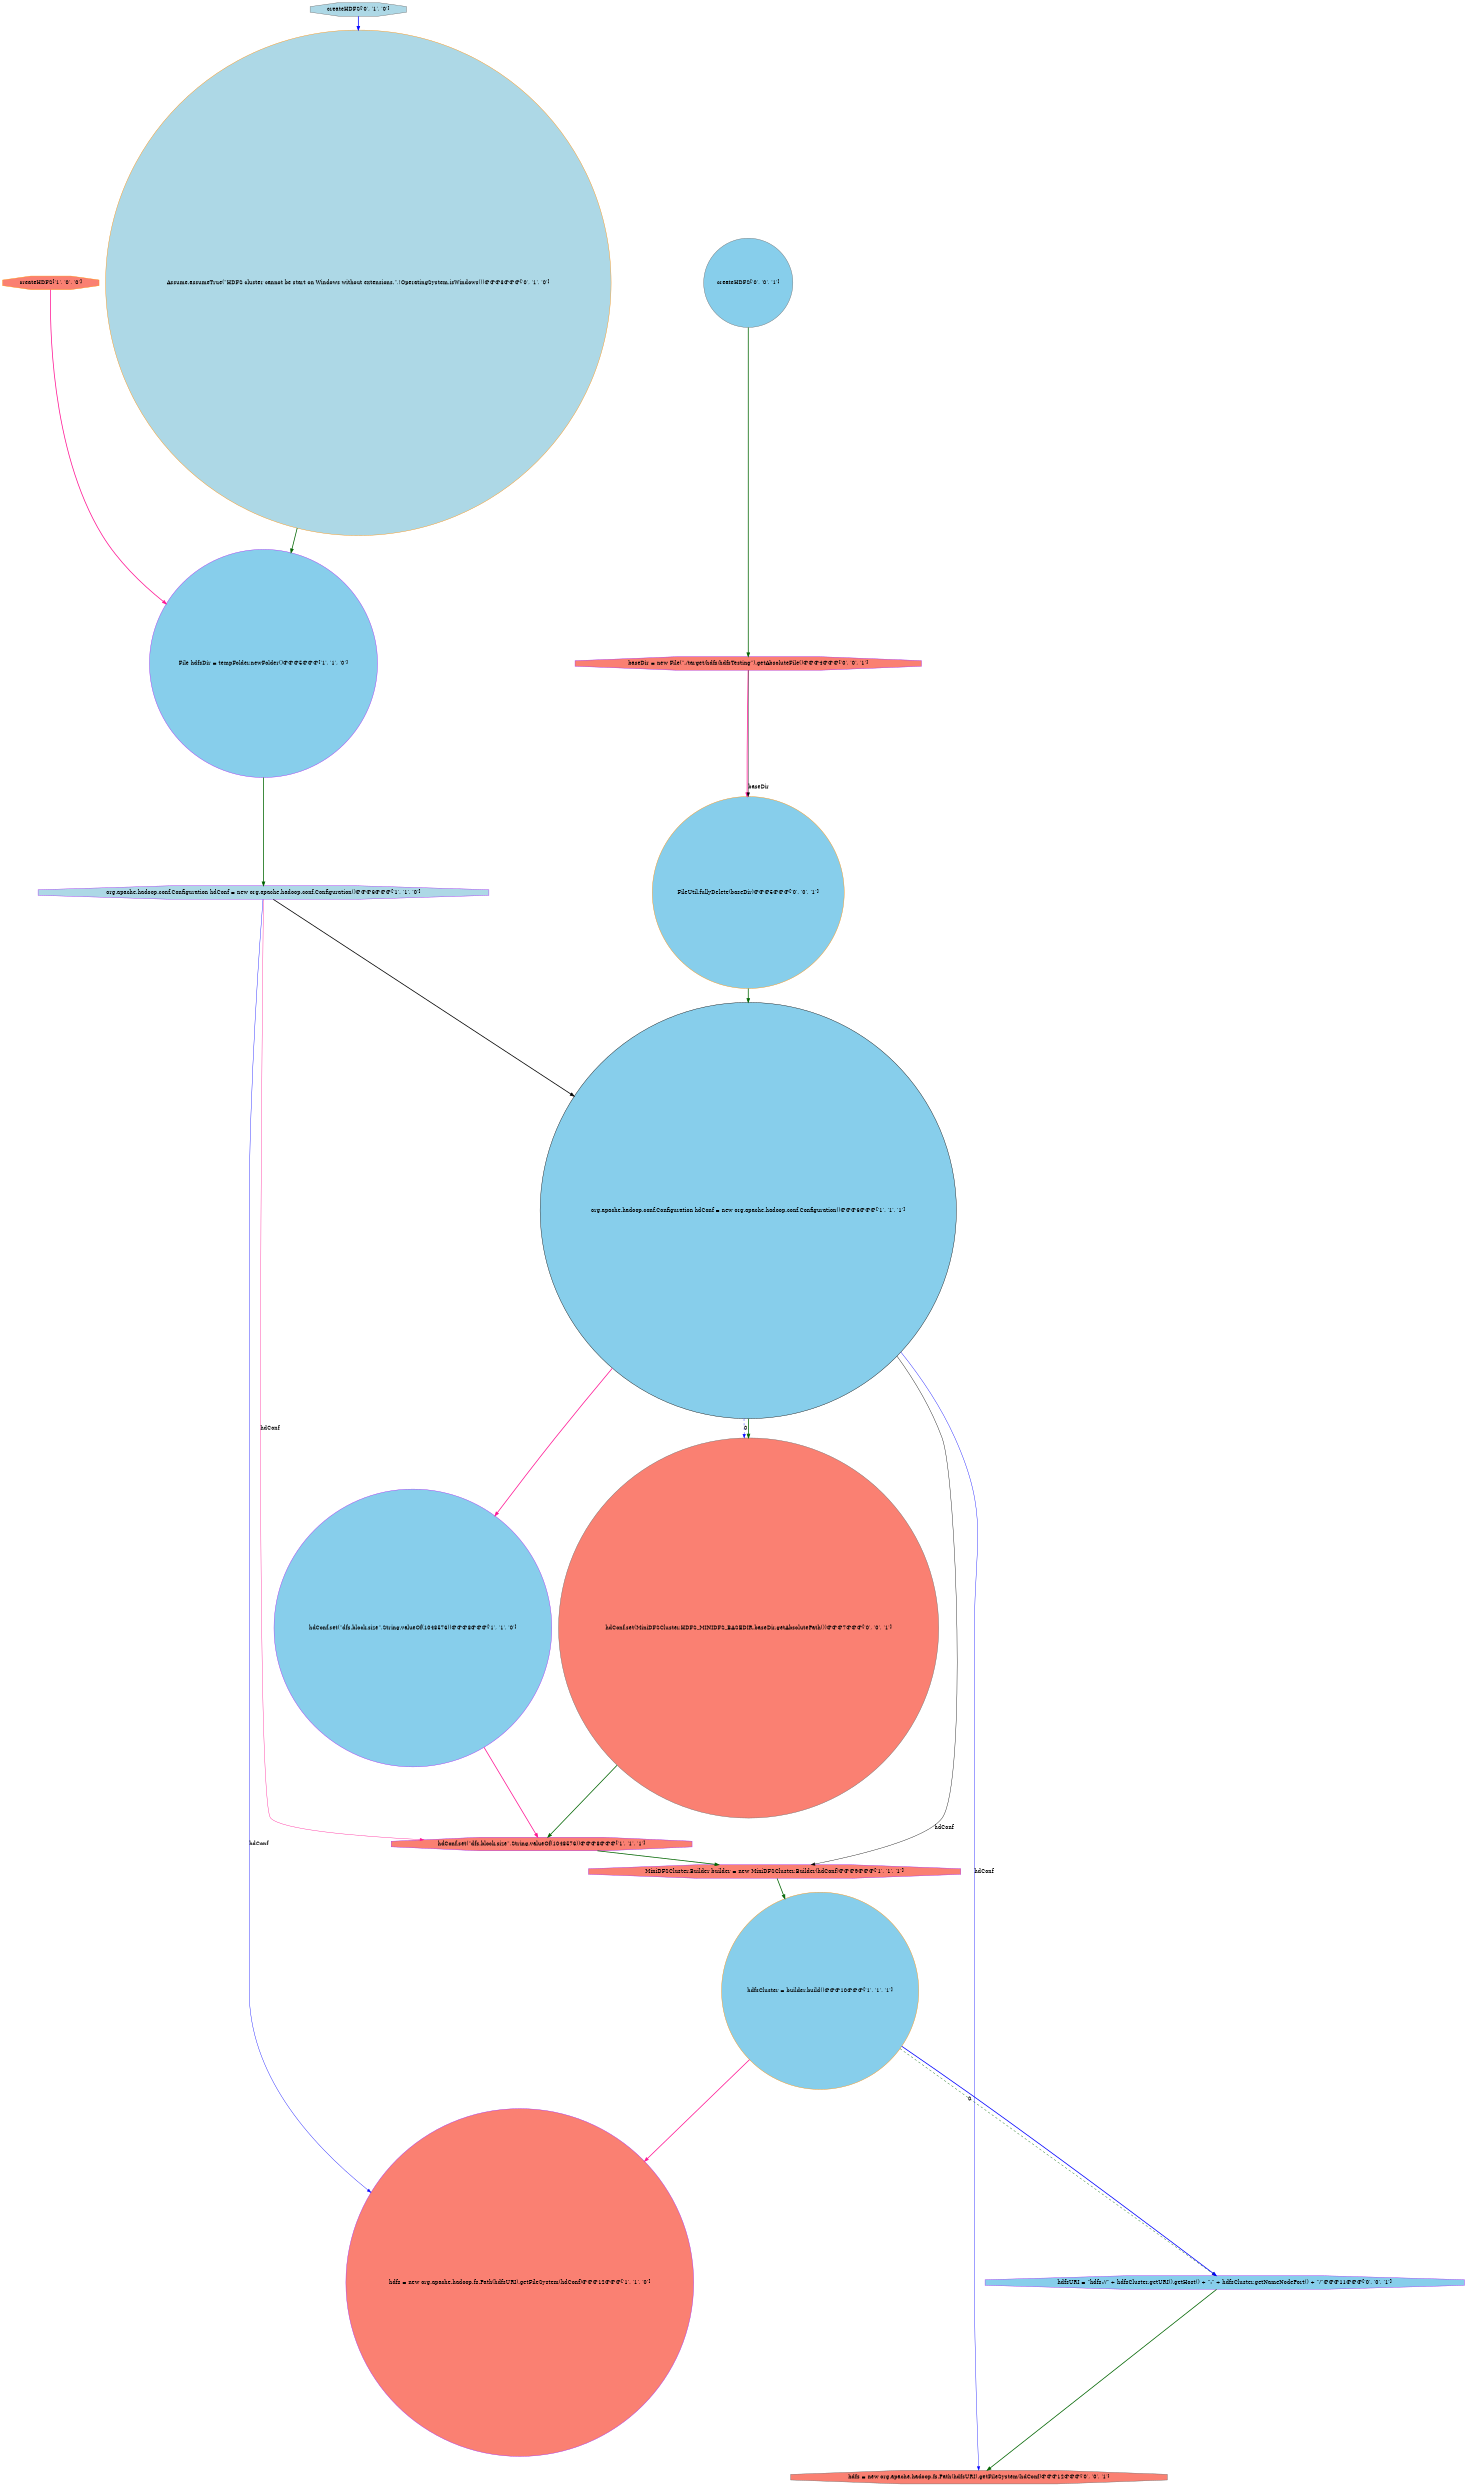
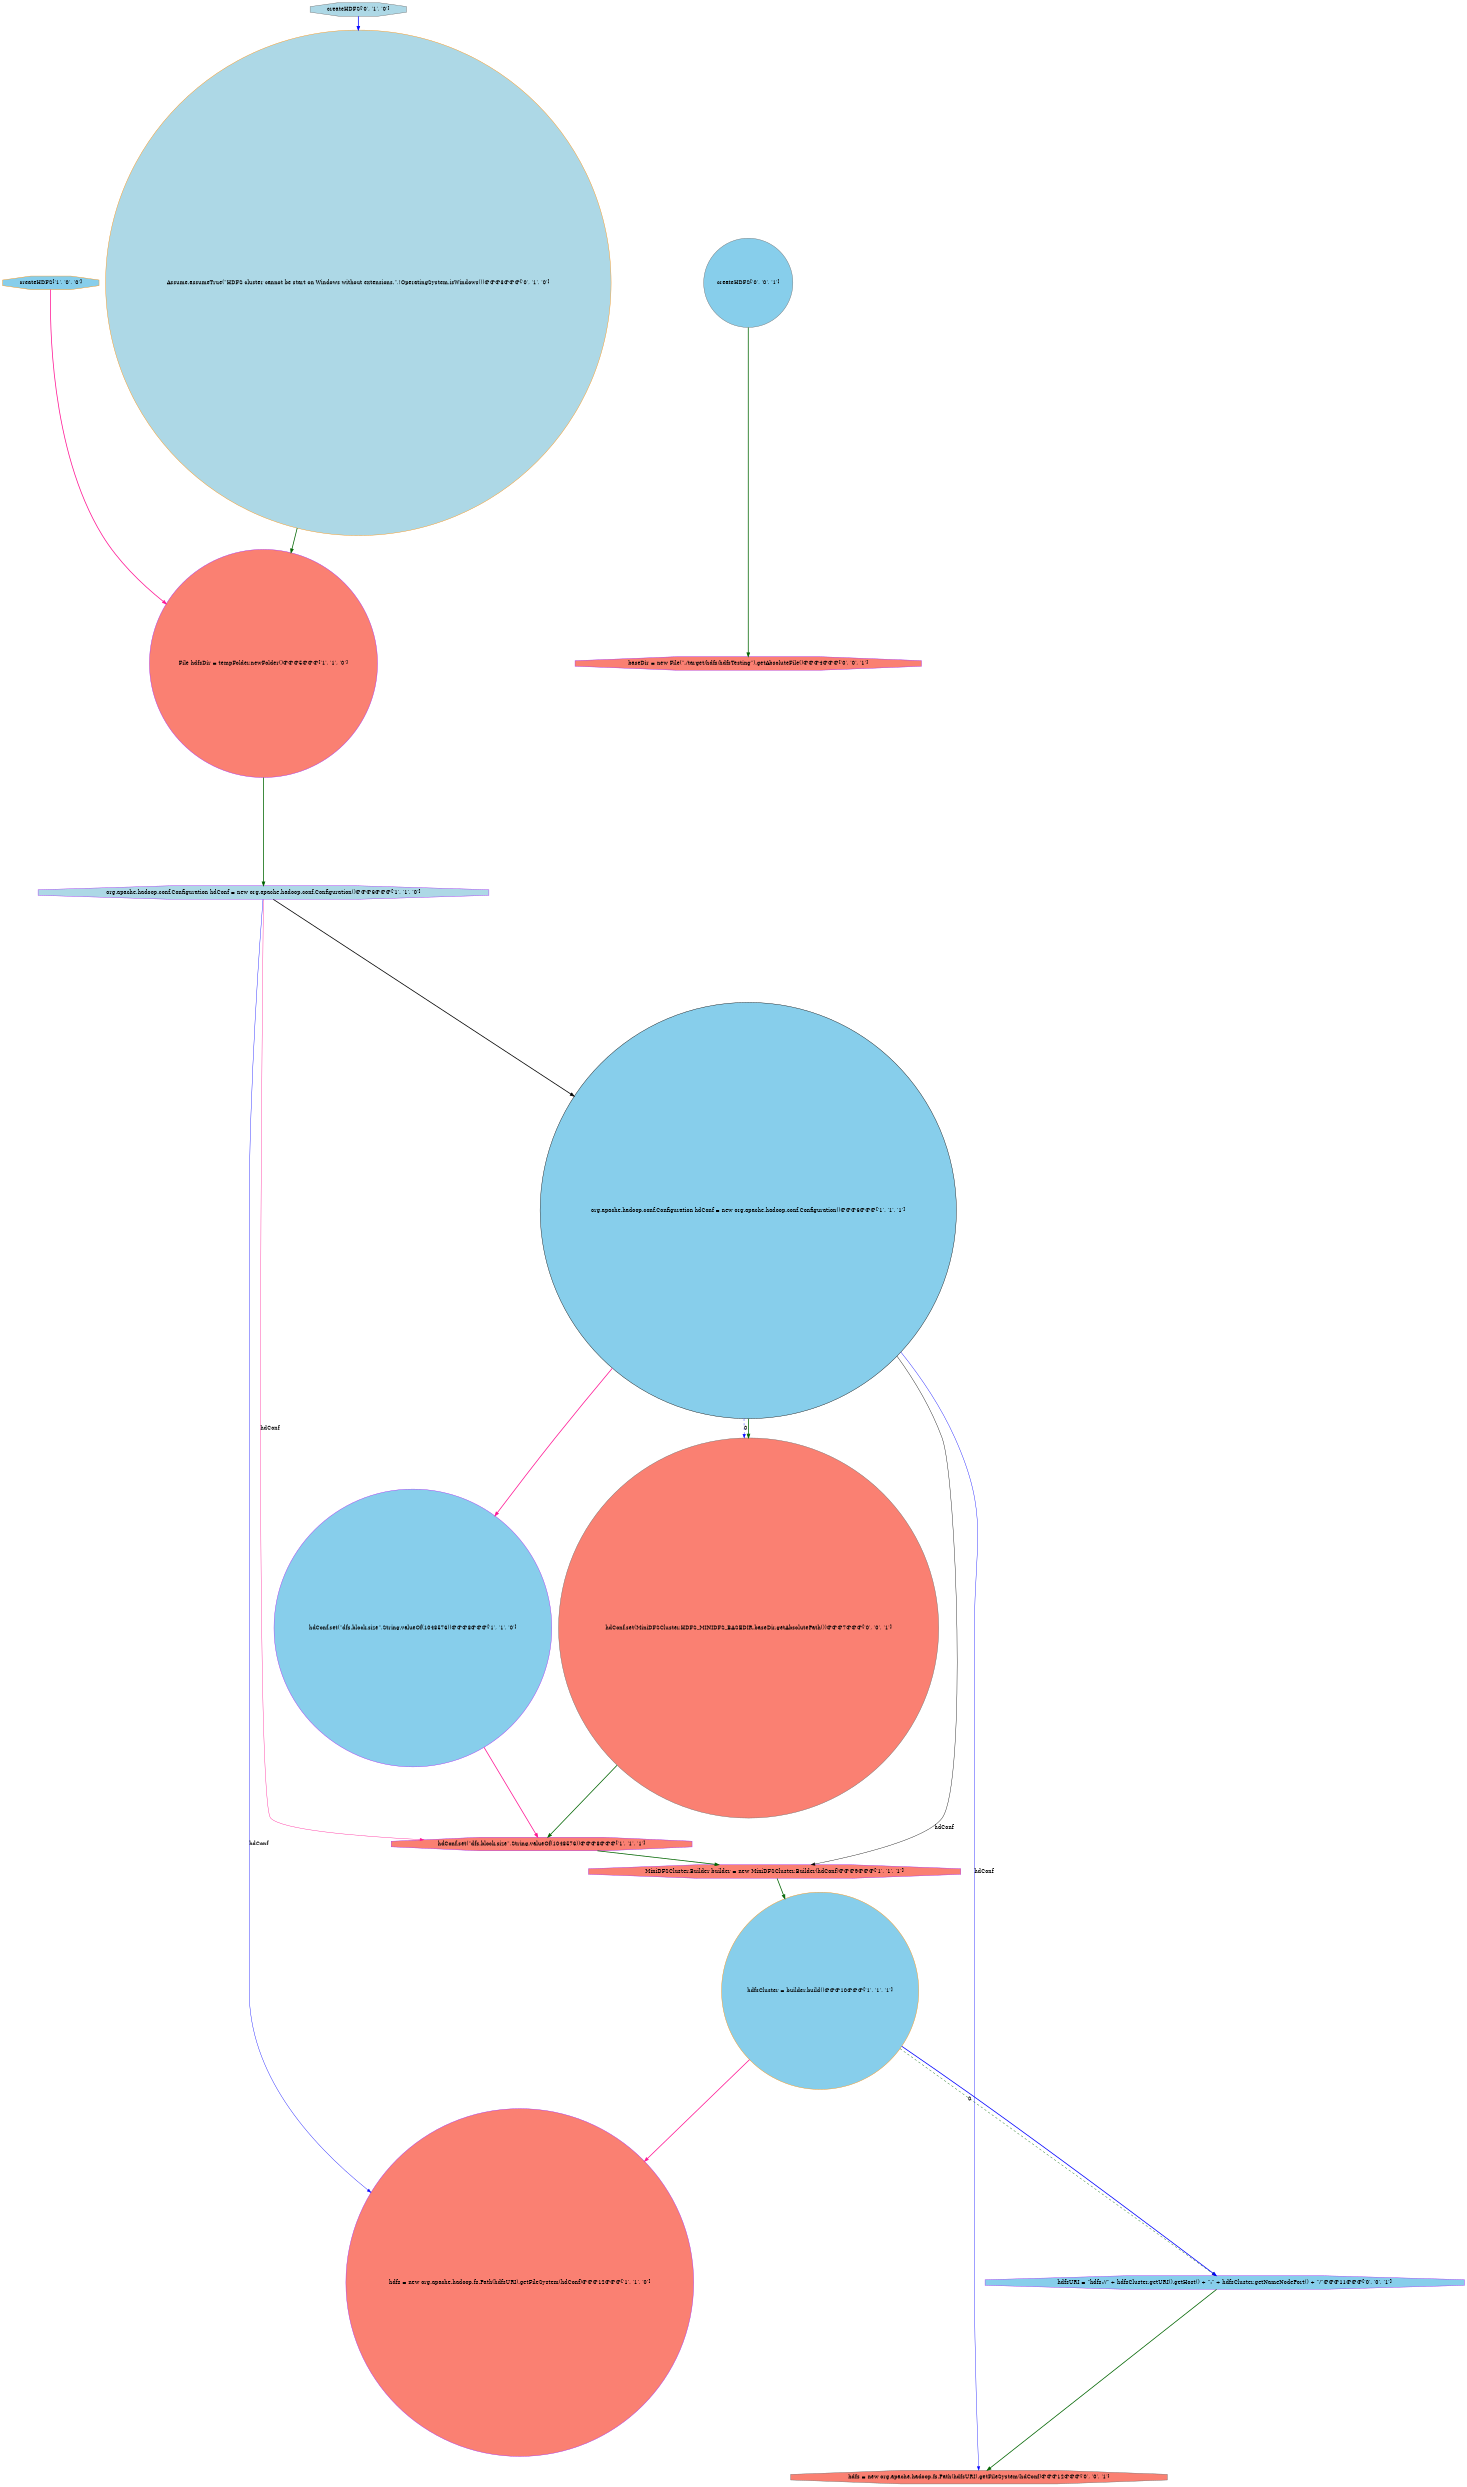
(51, 283) -> (51, 283)
(263, 663) -> (263, 663)
(748, 893) -> none
